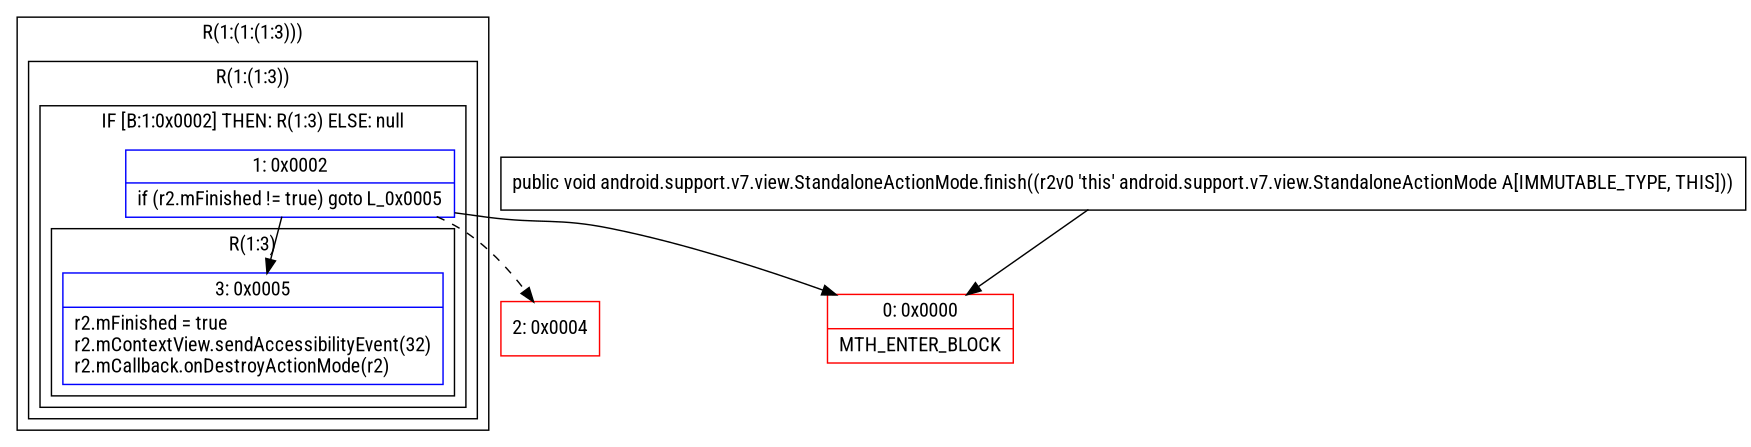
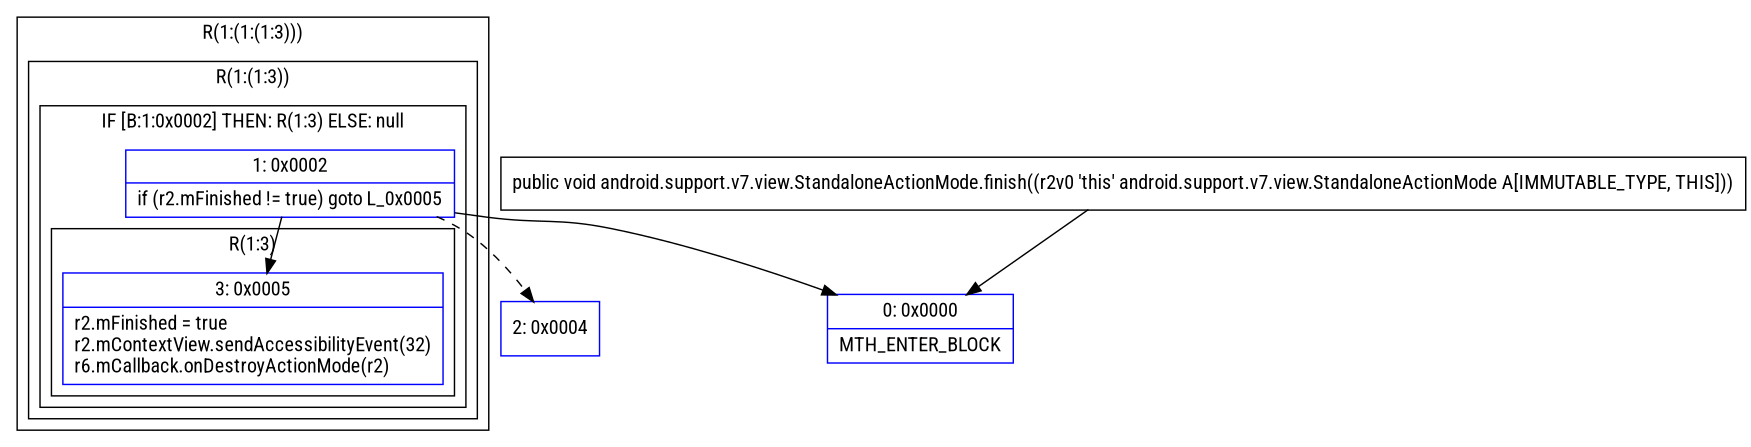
(550, 329) -> (550, 329)
(920, 329) -> (920, 329)
(232, 367) -> (232, 367)
